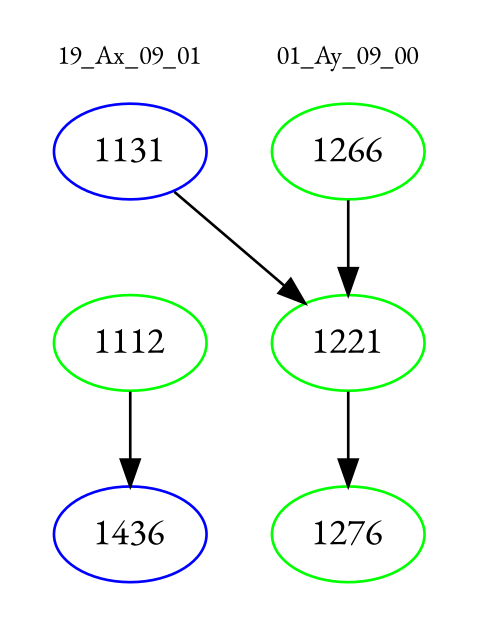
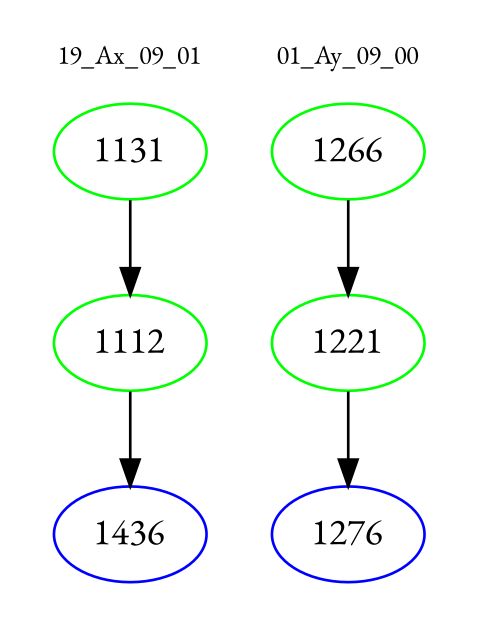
(130, 152) -> (130, 152)
(210, 222) -> (130, 234)
(348, 534) -> (348, 534)
